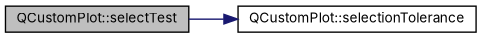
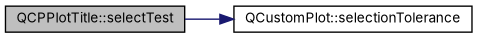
(97, 19) -> (95, 19)
